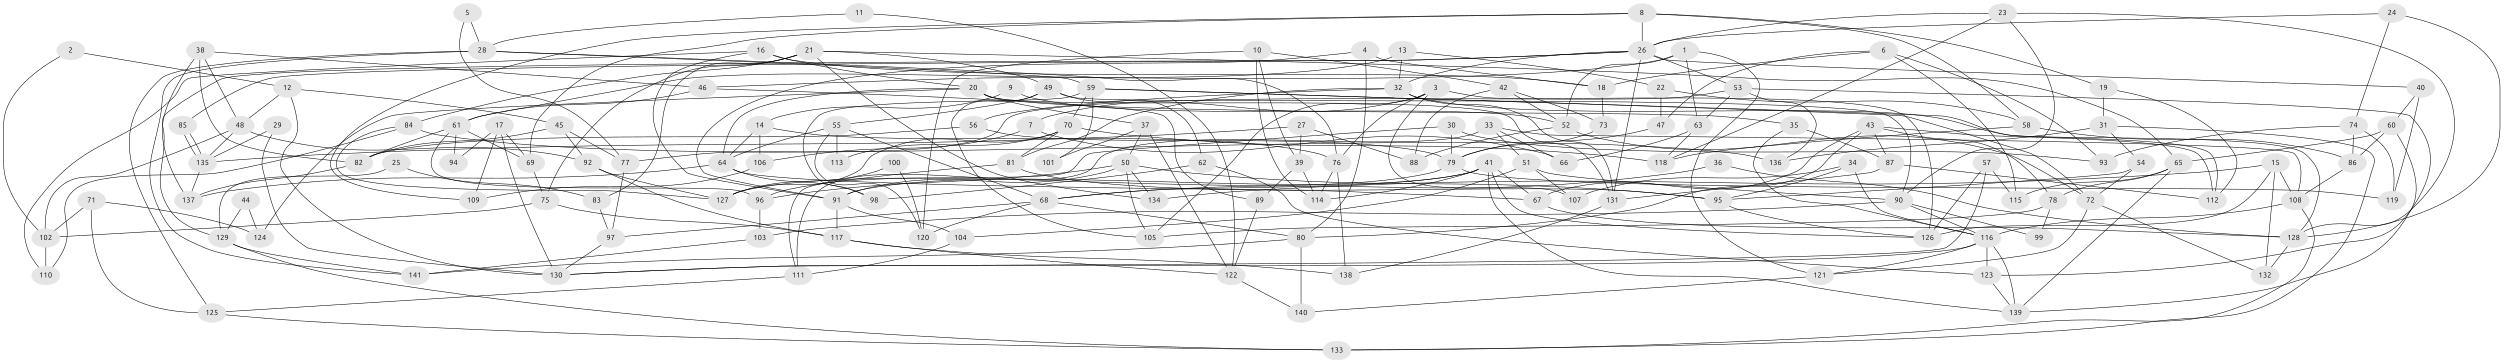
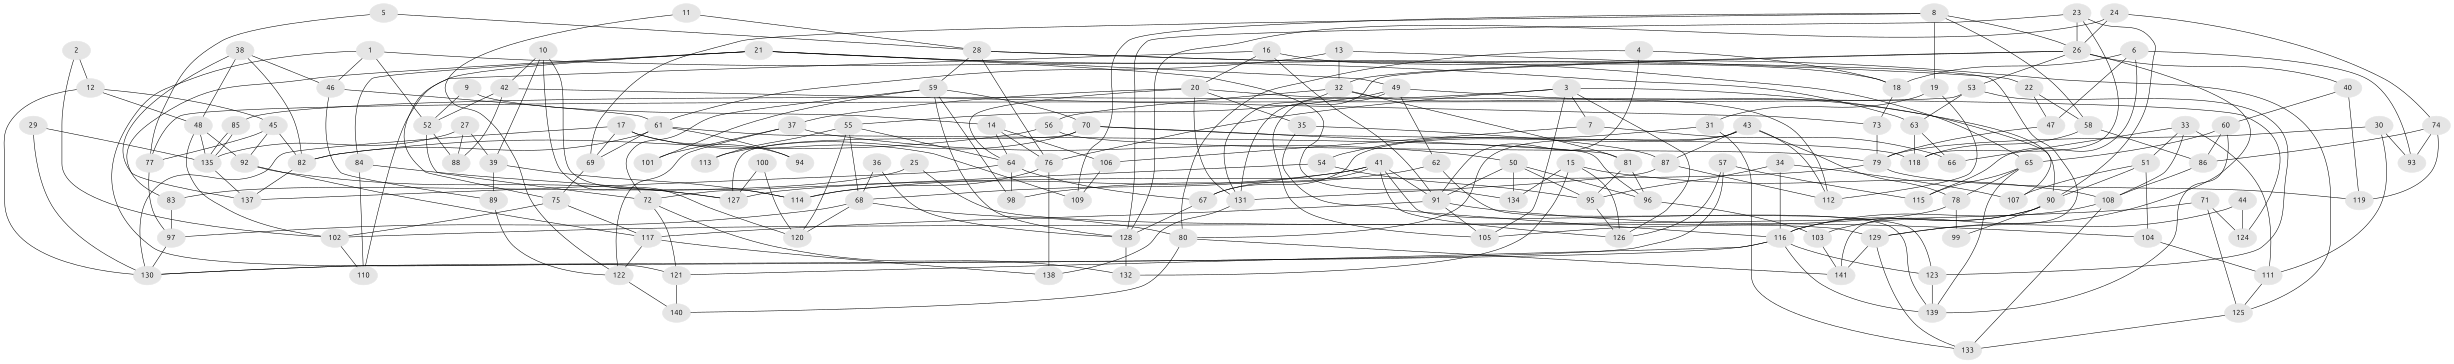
(905, 63) -> (736, 98)
(1776, 163) -> none
(1133, 202) -> (1461, 219)
